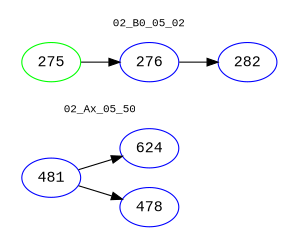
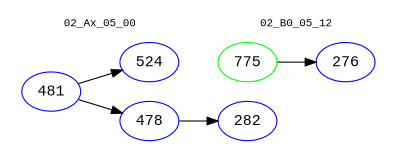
(149, 23) -> (297, 23)
(51, 62) -> (247, 62)
(193, 62) -> (194, 121)
(100, 110) -> (100, 23)
(149, 148) -> (149, 62)
